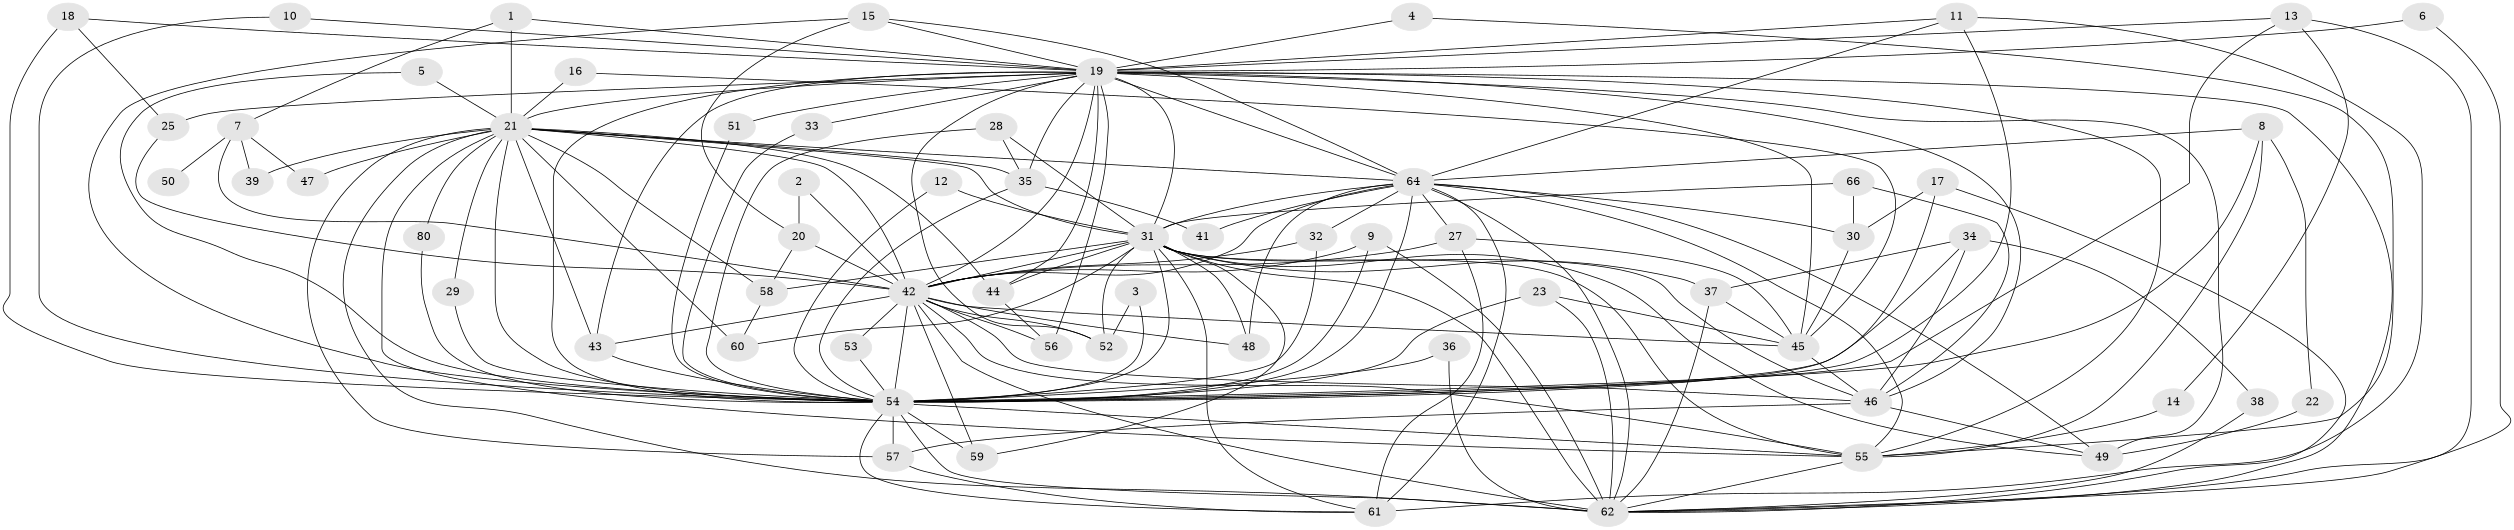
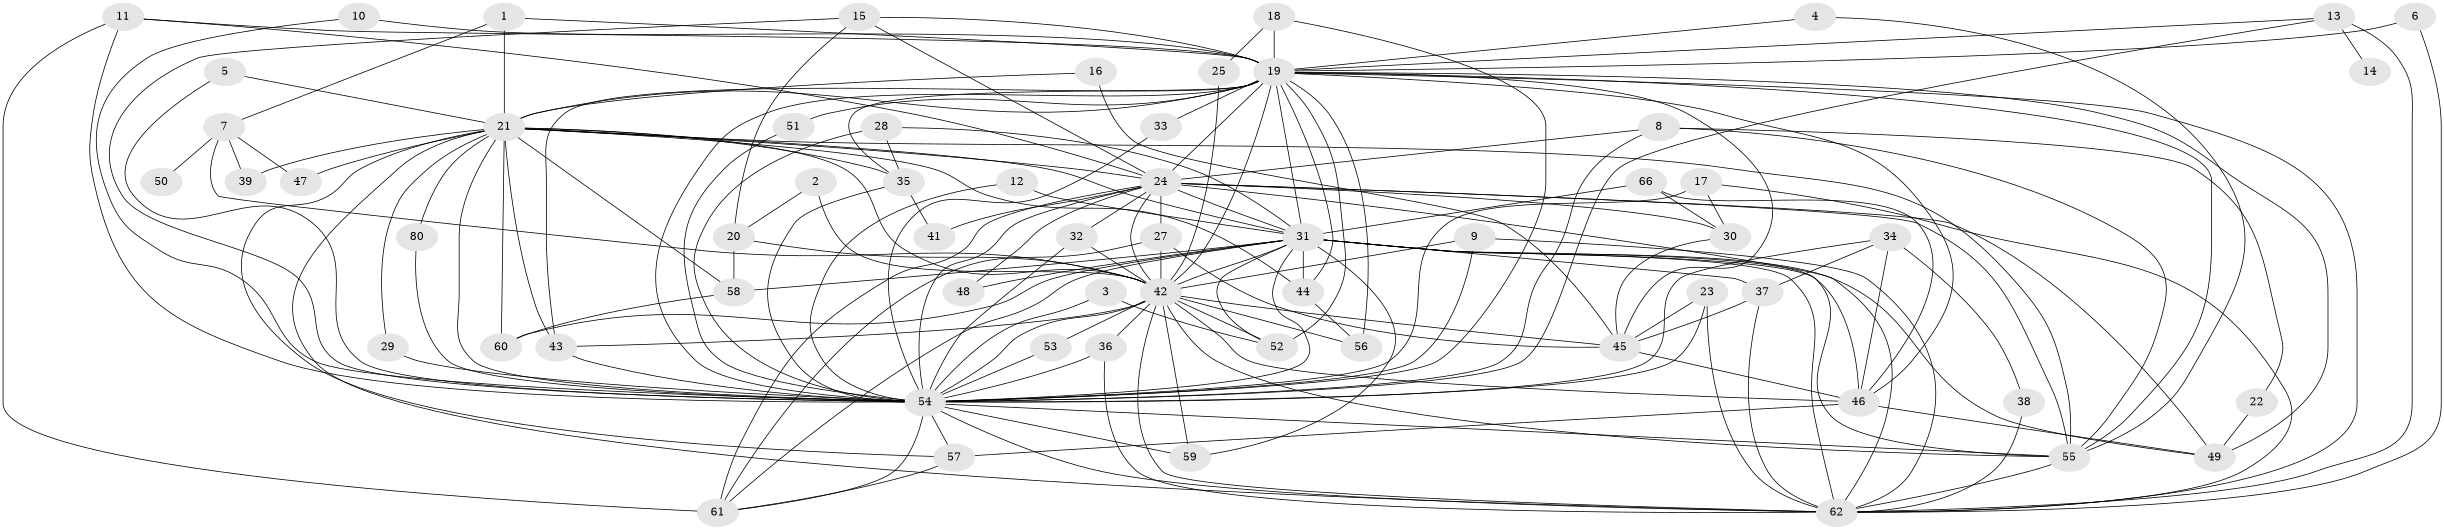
(630, 89) -> none
(1414, 182) -> (1161, 182)
(1078, 325) -> (1133, 320)
(2049, 436) -> none
